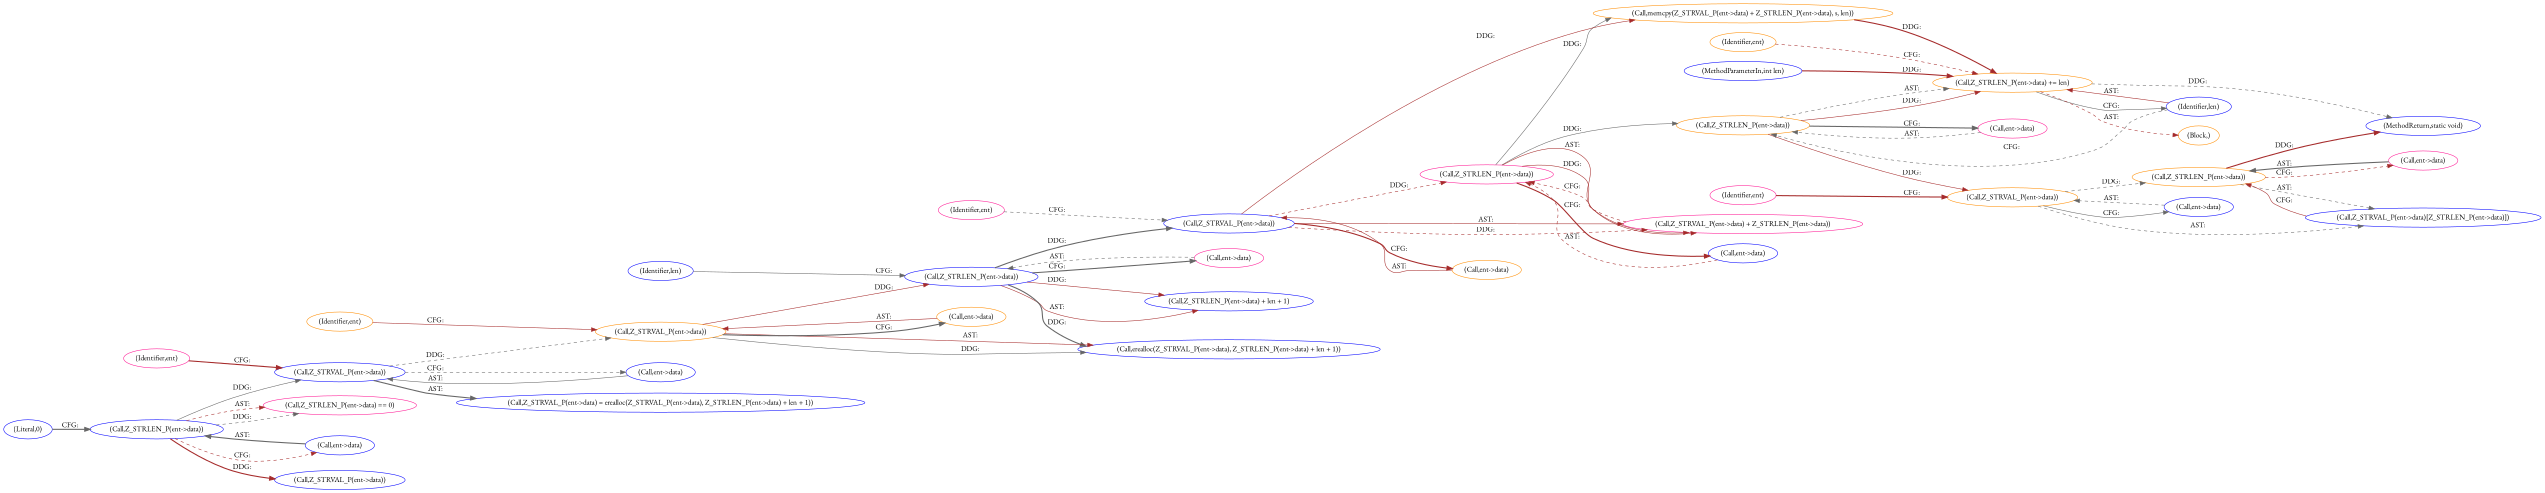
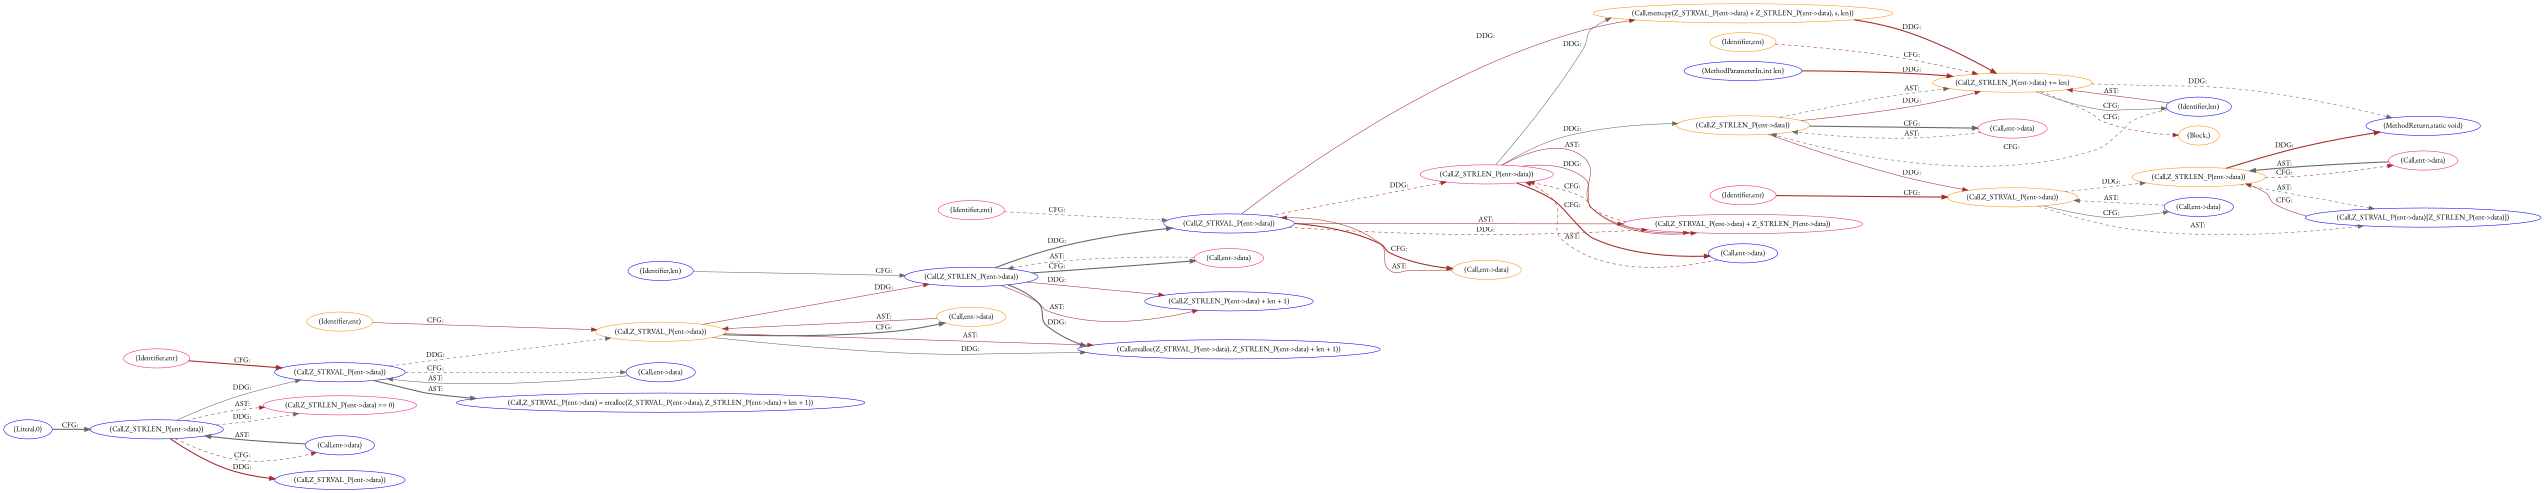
(2112, 117) -> (2112, 117)
